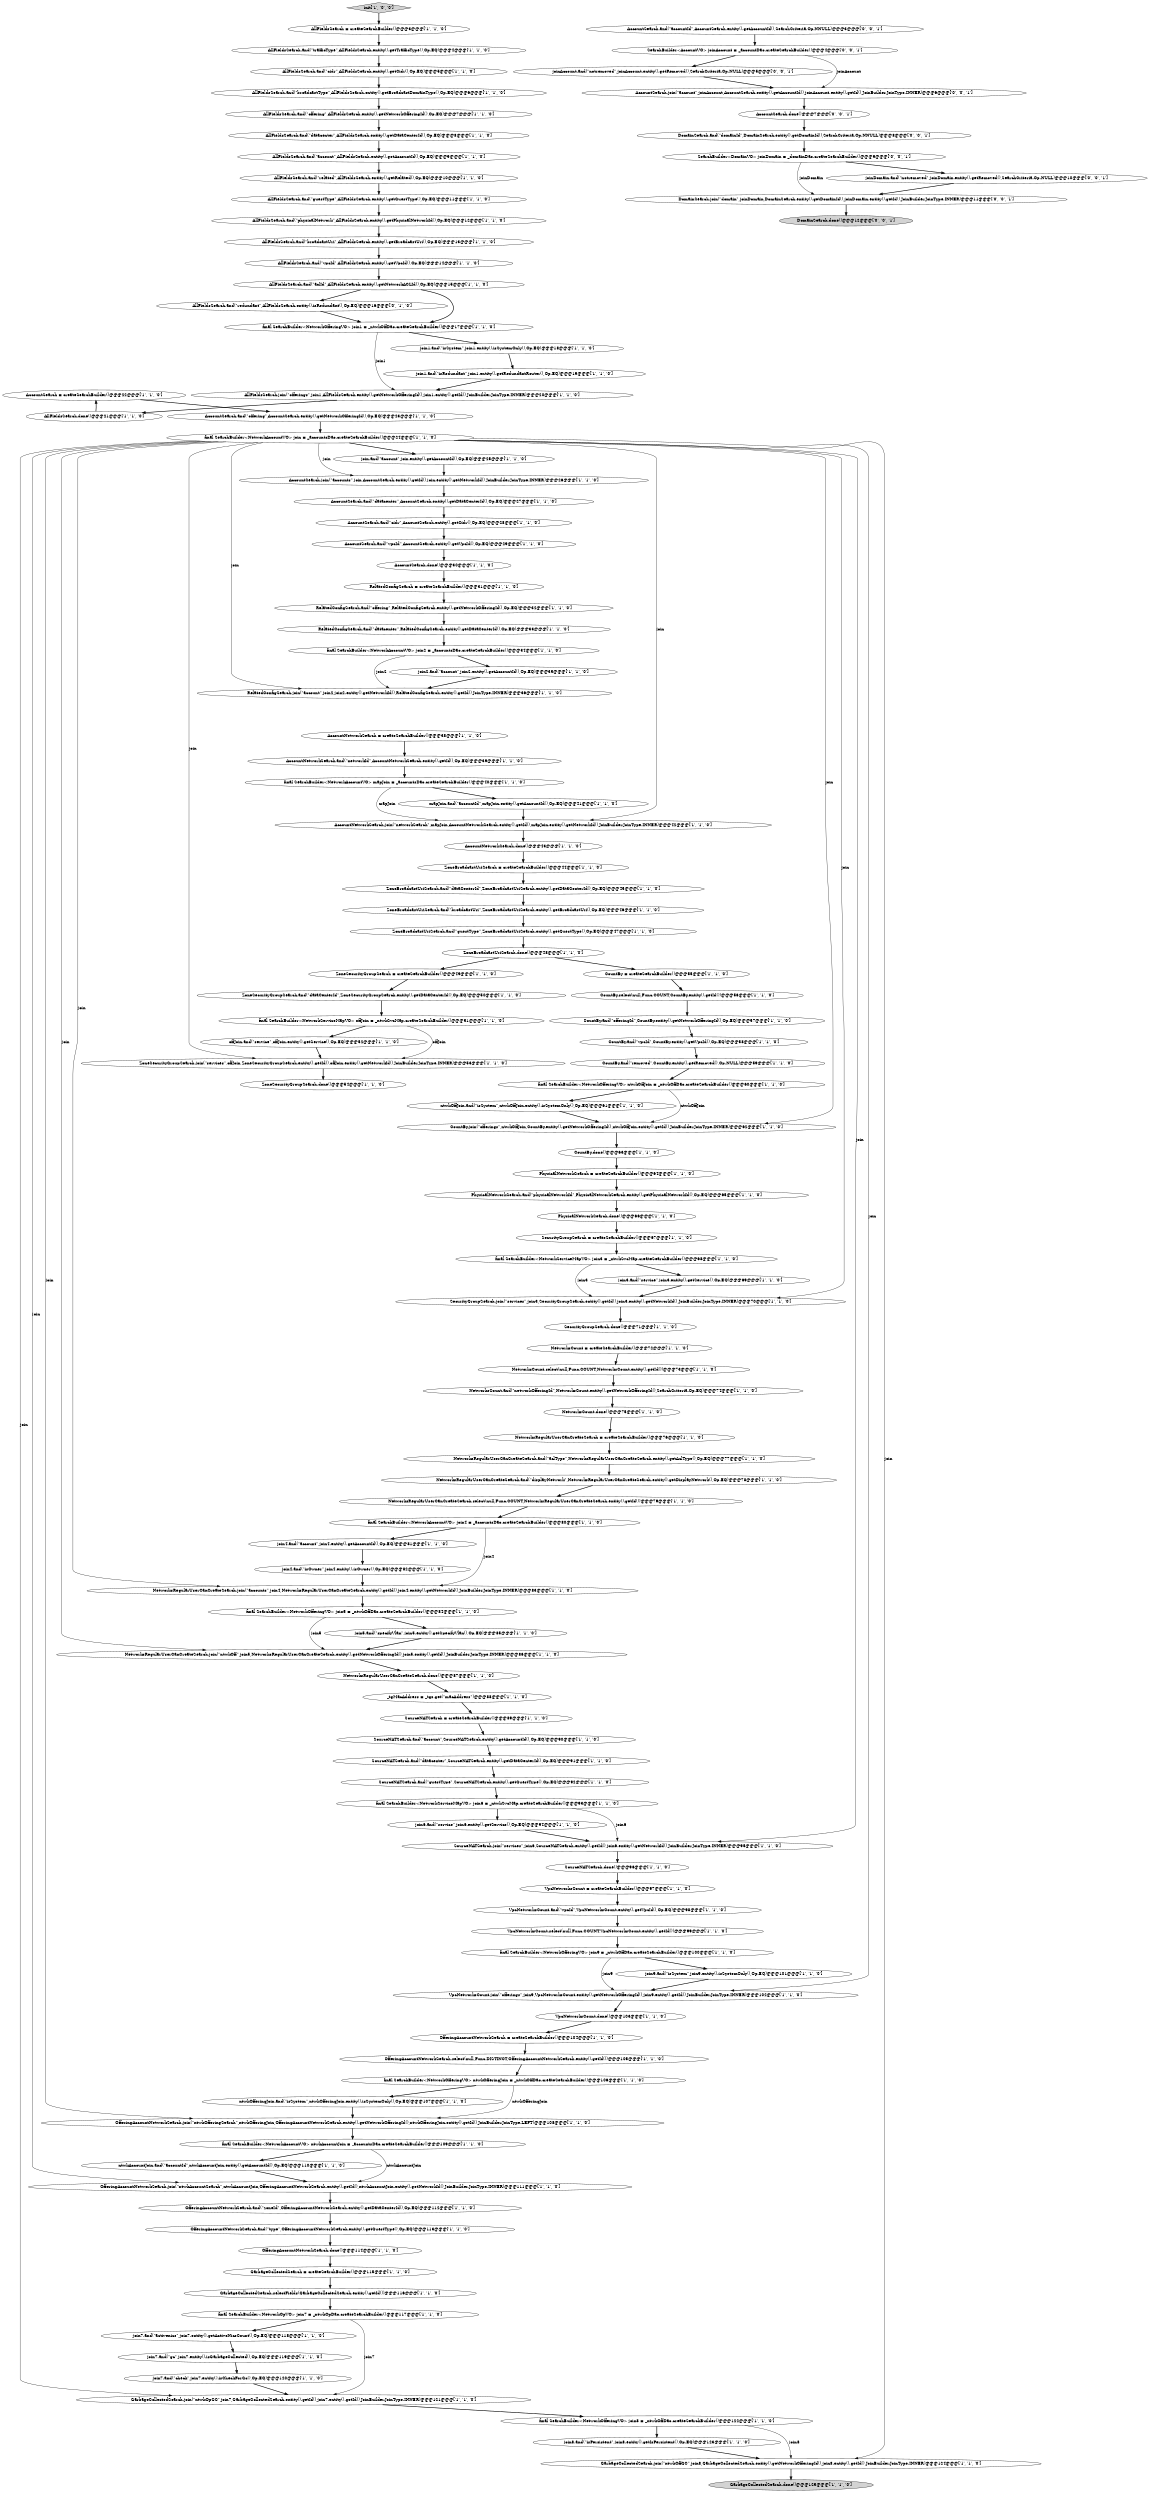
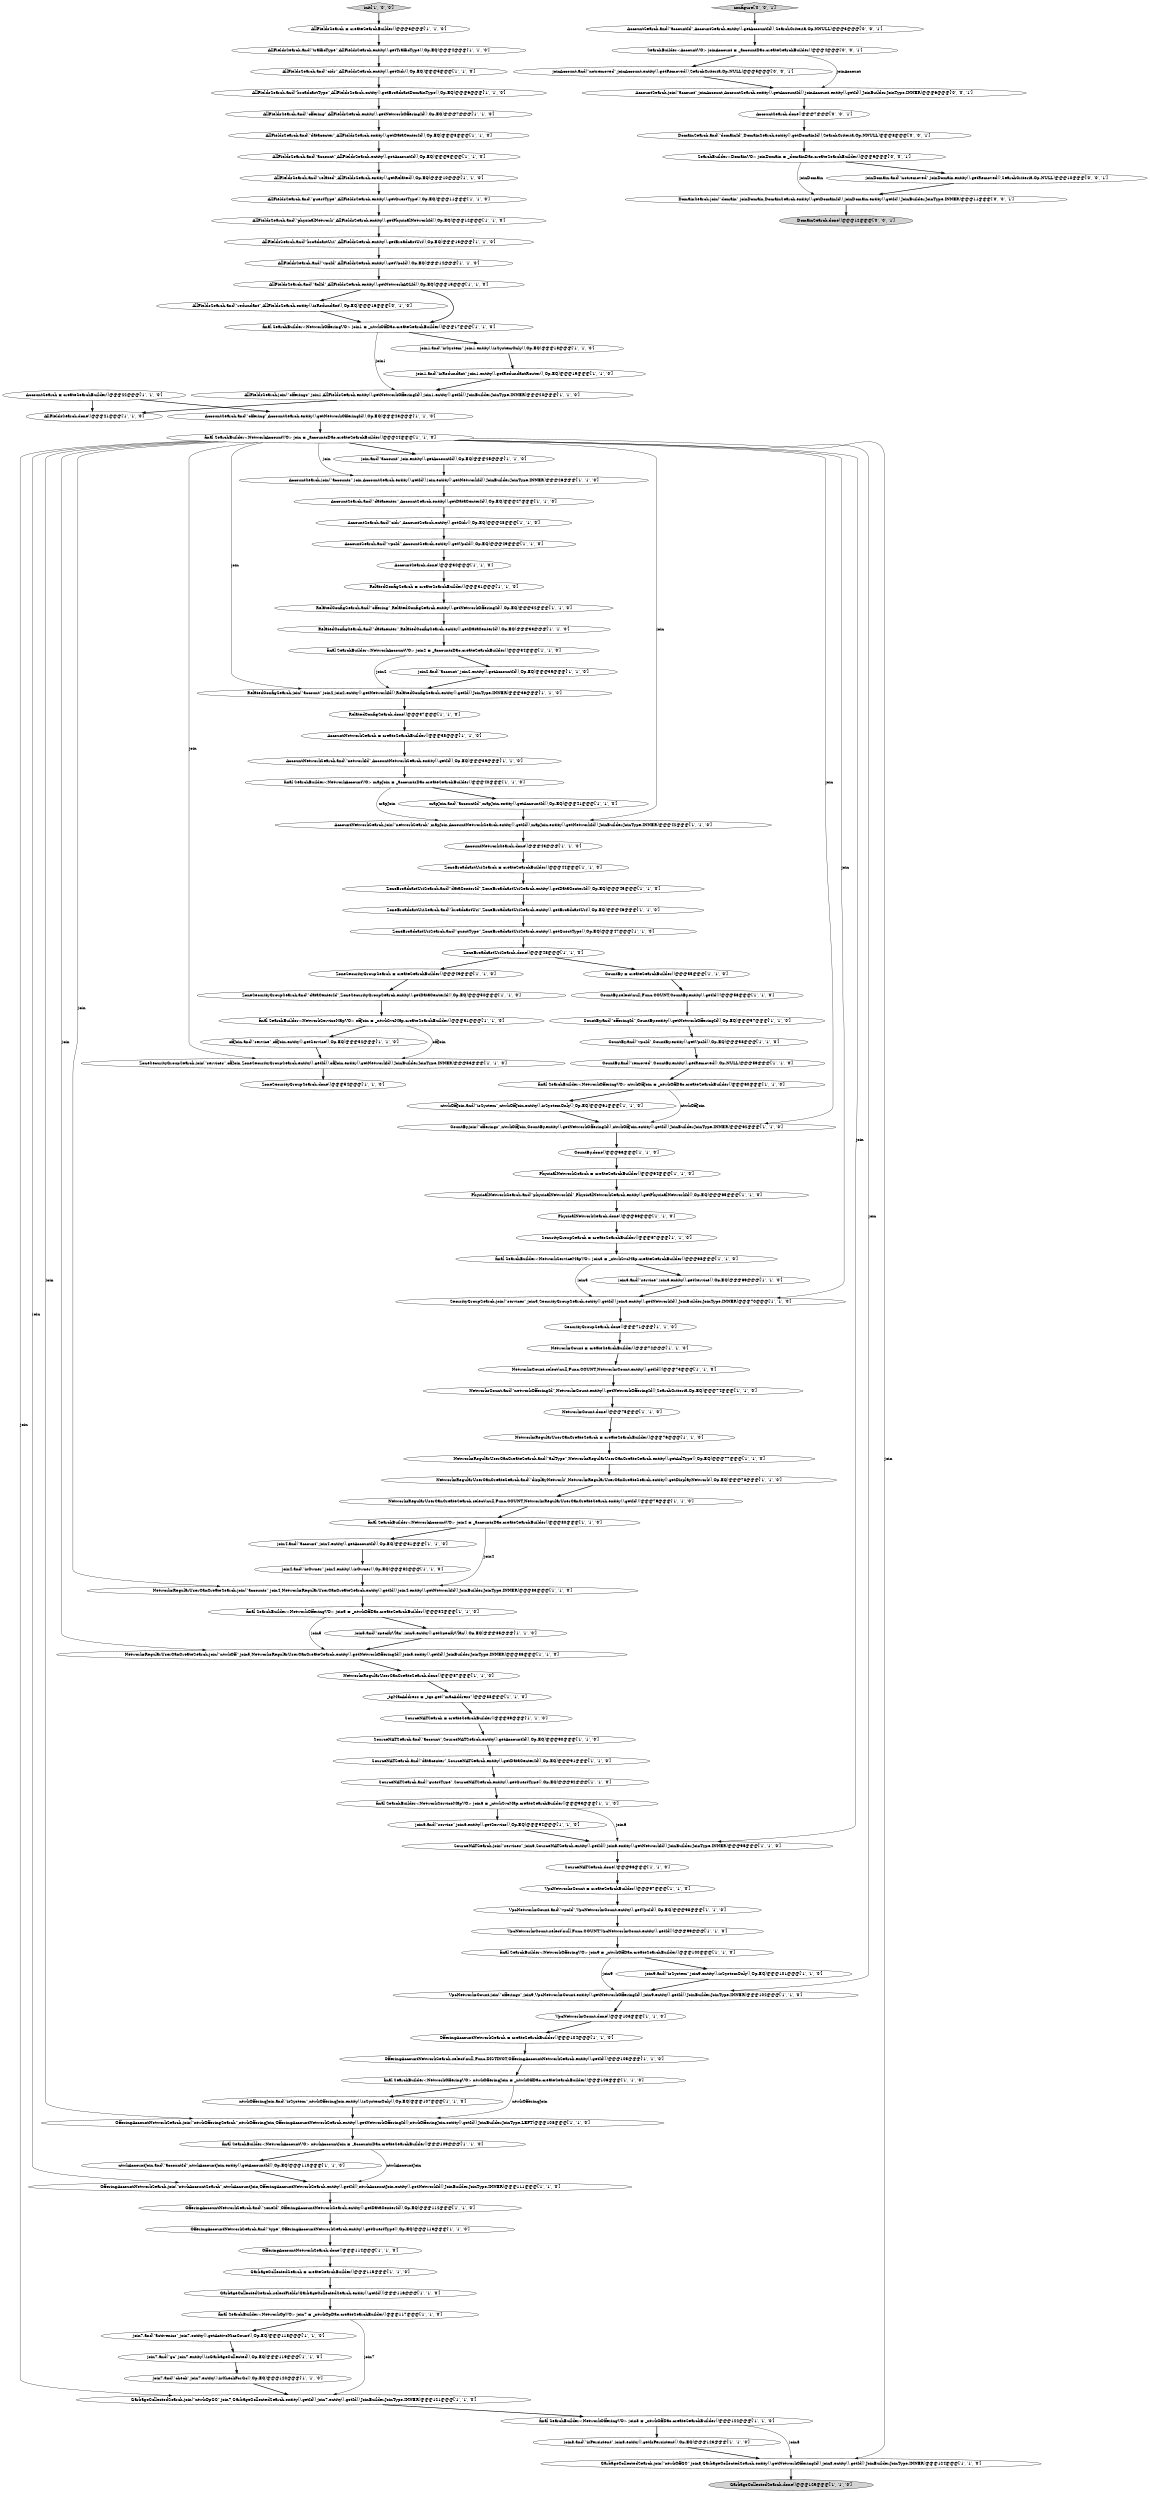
none -> (755, 8)
(96, 407) -> (92, 404)
none -> (405, 715)
none -> (620, 1336)
